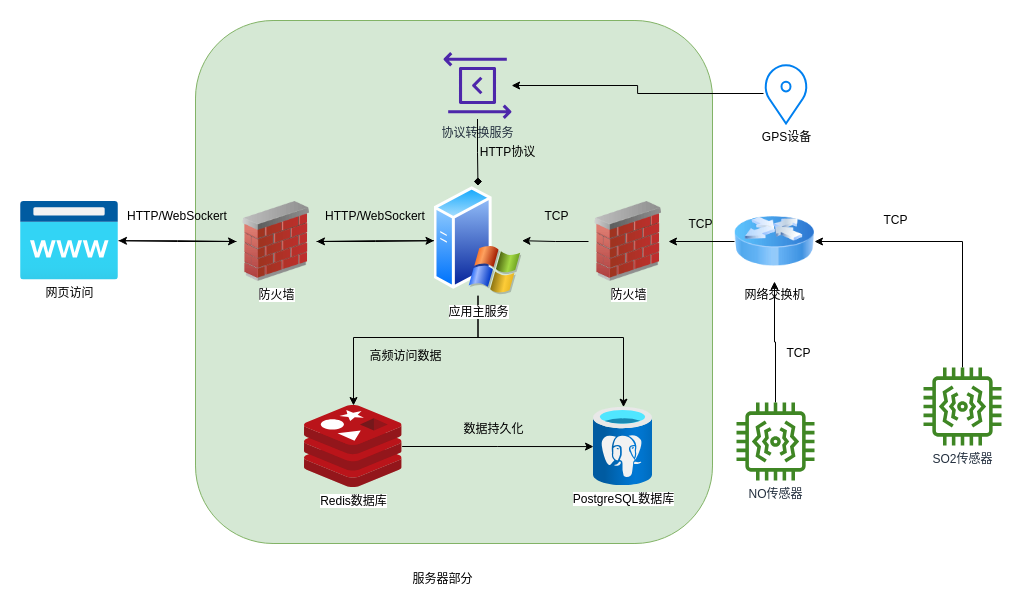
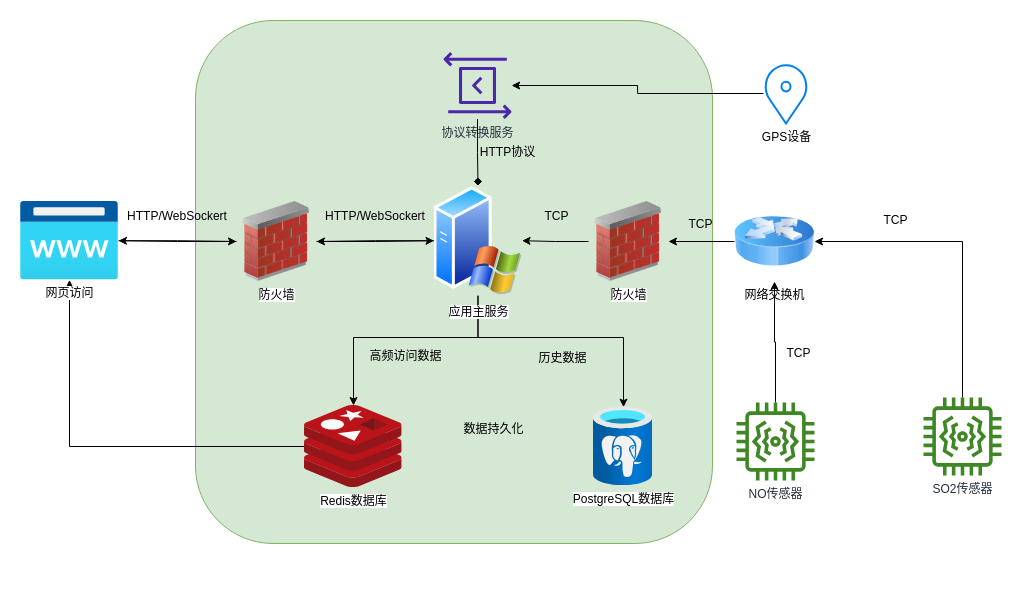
none -> (563, 359)
(963, 407) -> (963, 437)
(495, 447) -> (114, 447)
(443, 580) -> none
